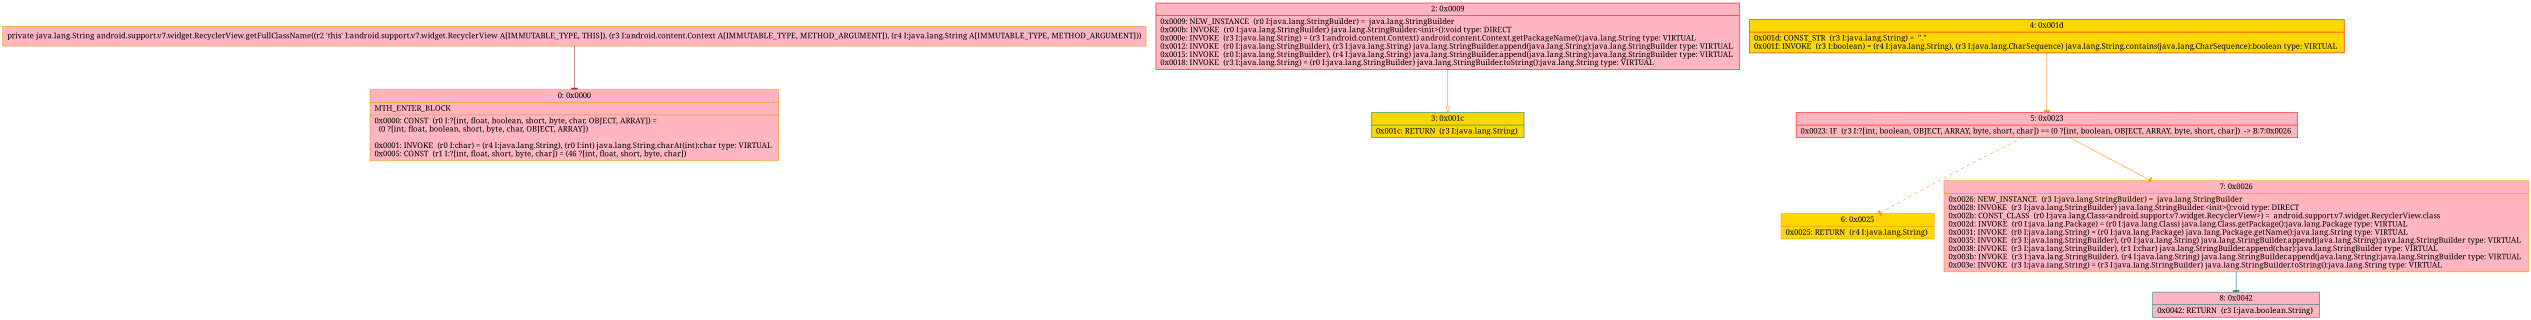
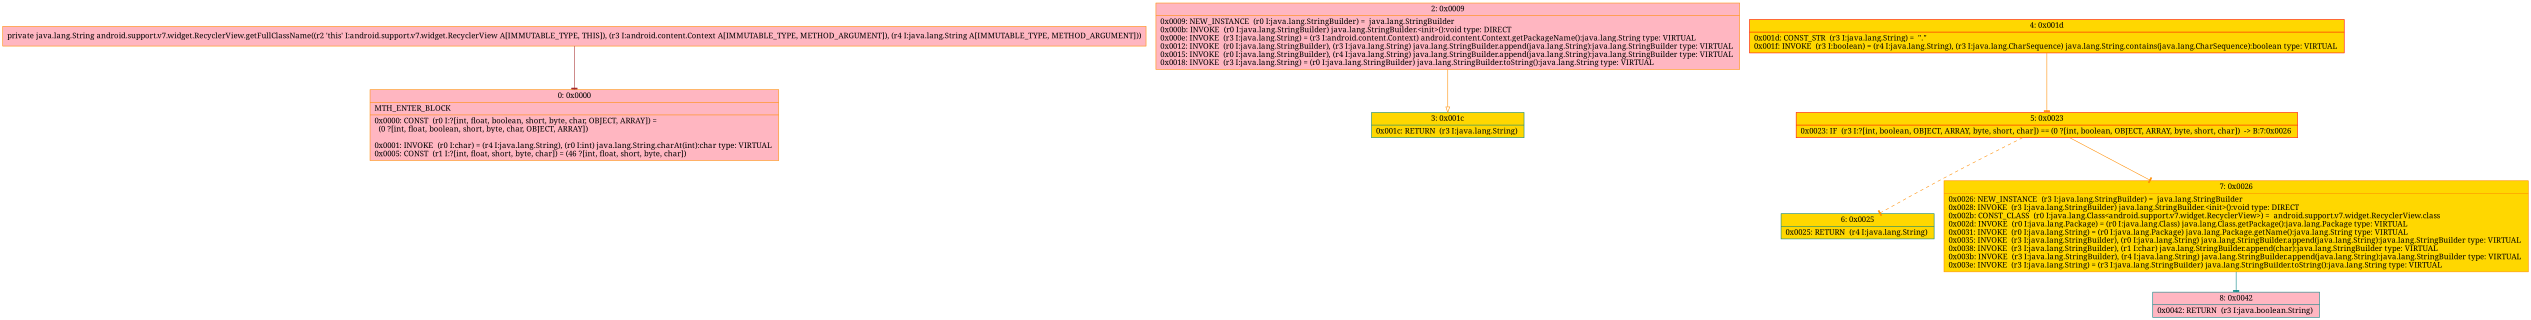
(1448, 36) -> (1448, 36)
(2047, 125) -> (2047, 125)
(1858, 226) -> (1858, 226)
(2236, 226) -> (2236, 226)
